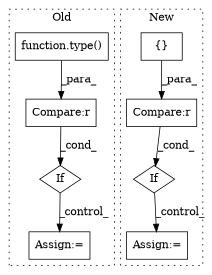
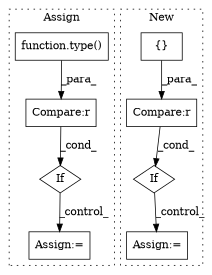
(62, 18) -> (62, 18)
